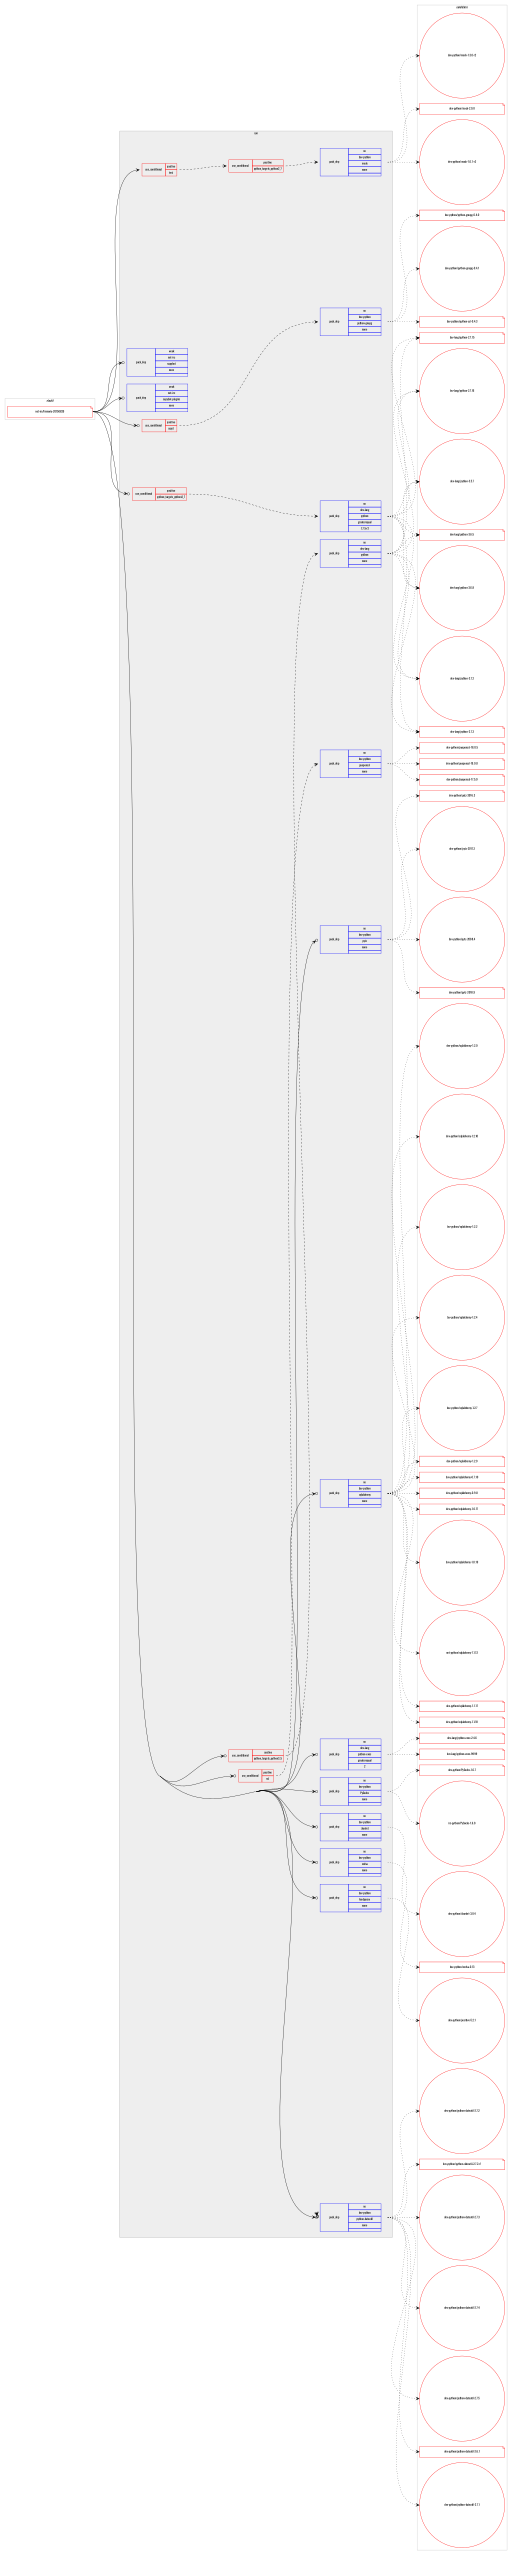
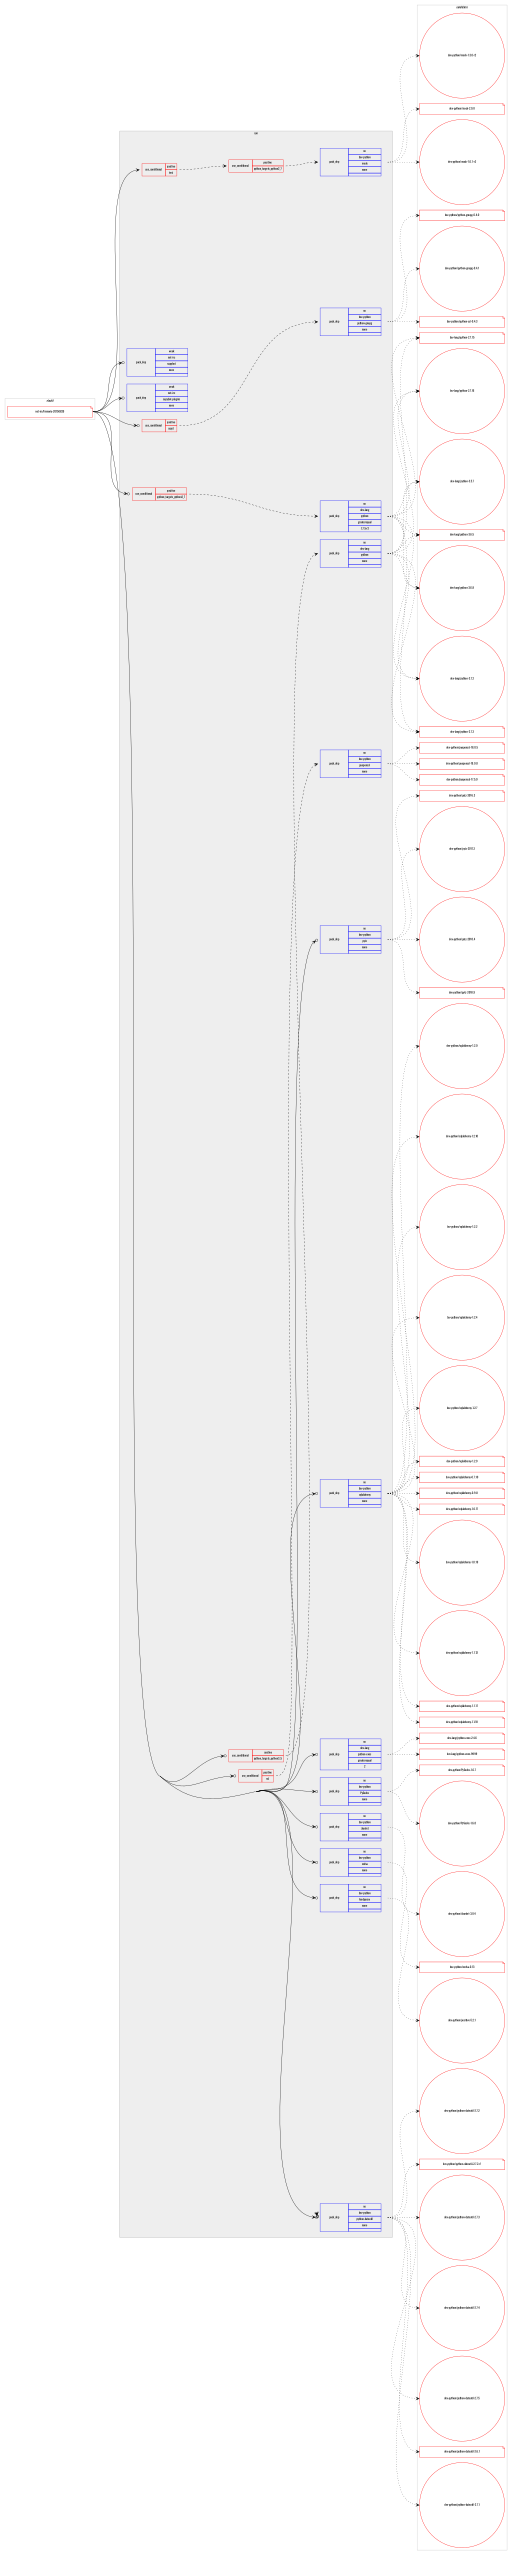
(462, 940) -> (462, 940)
(462, 1653) -> (462, 1653)
(462, 1824) -> (462, 1824)
